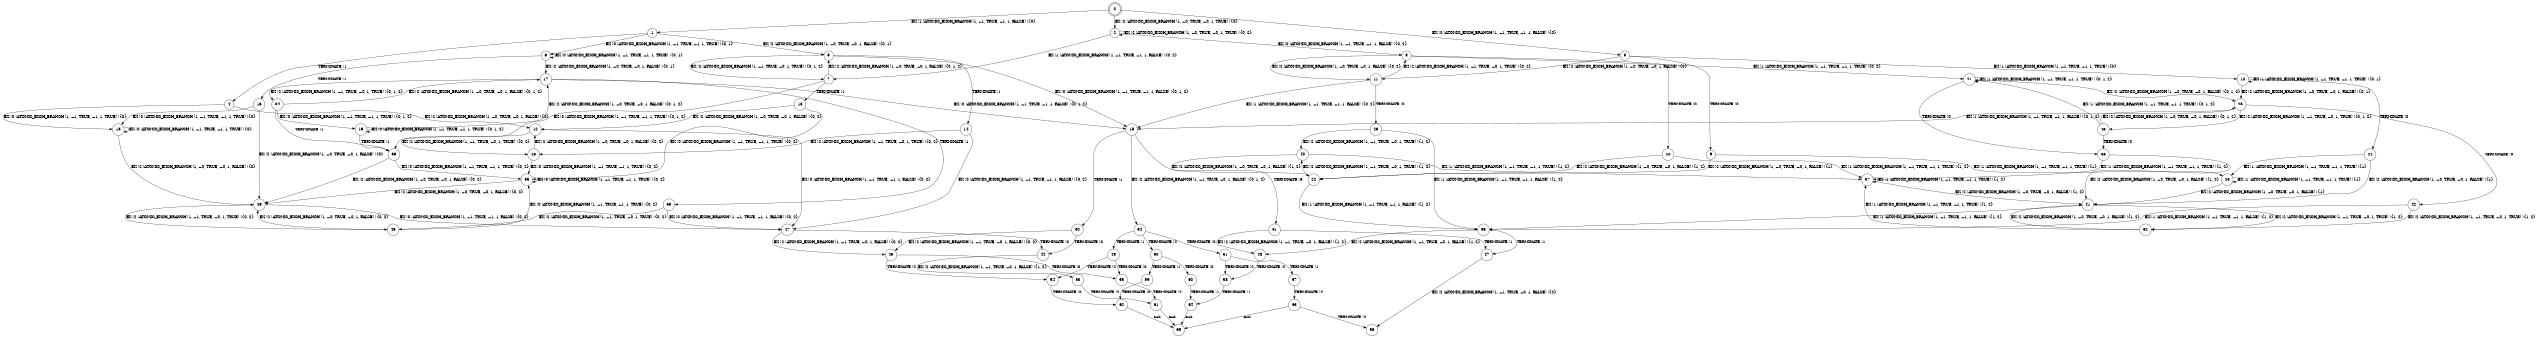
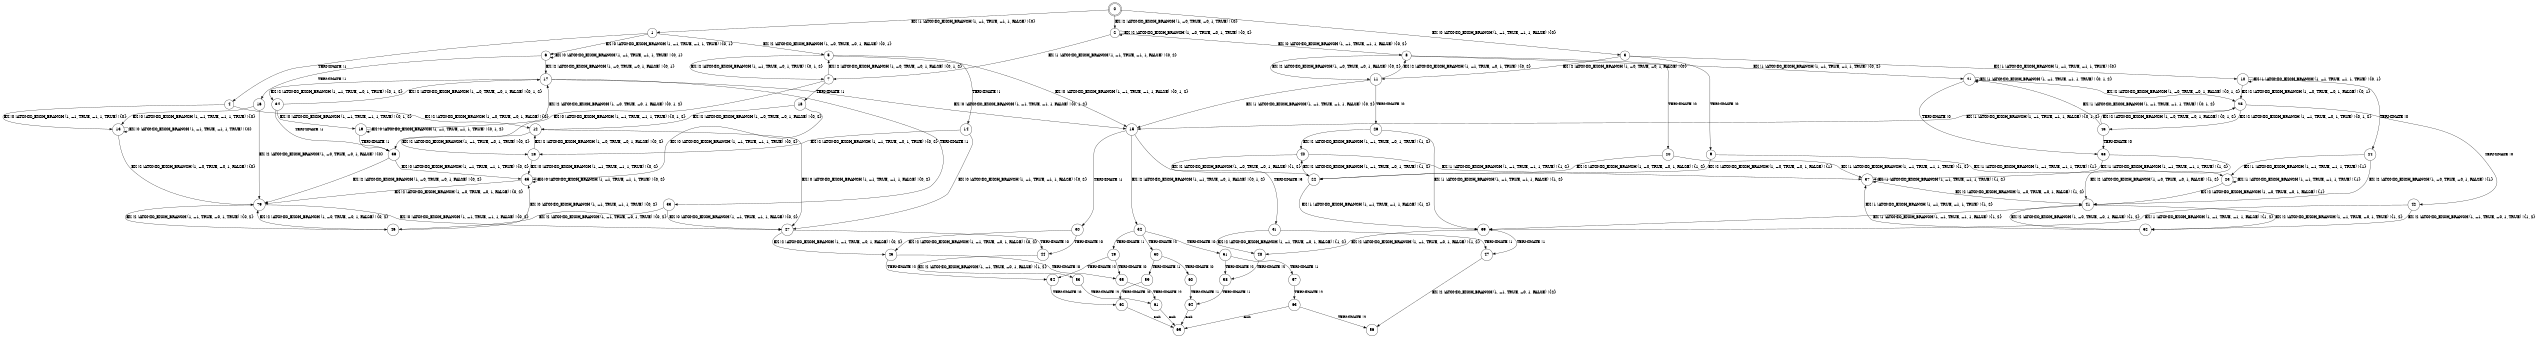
(259, 205) -> (259, 205)
